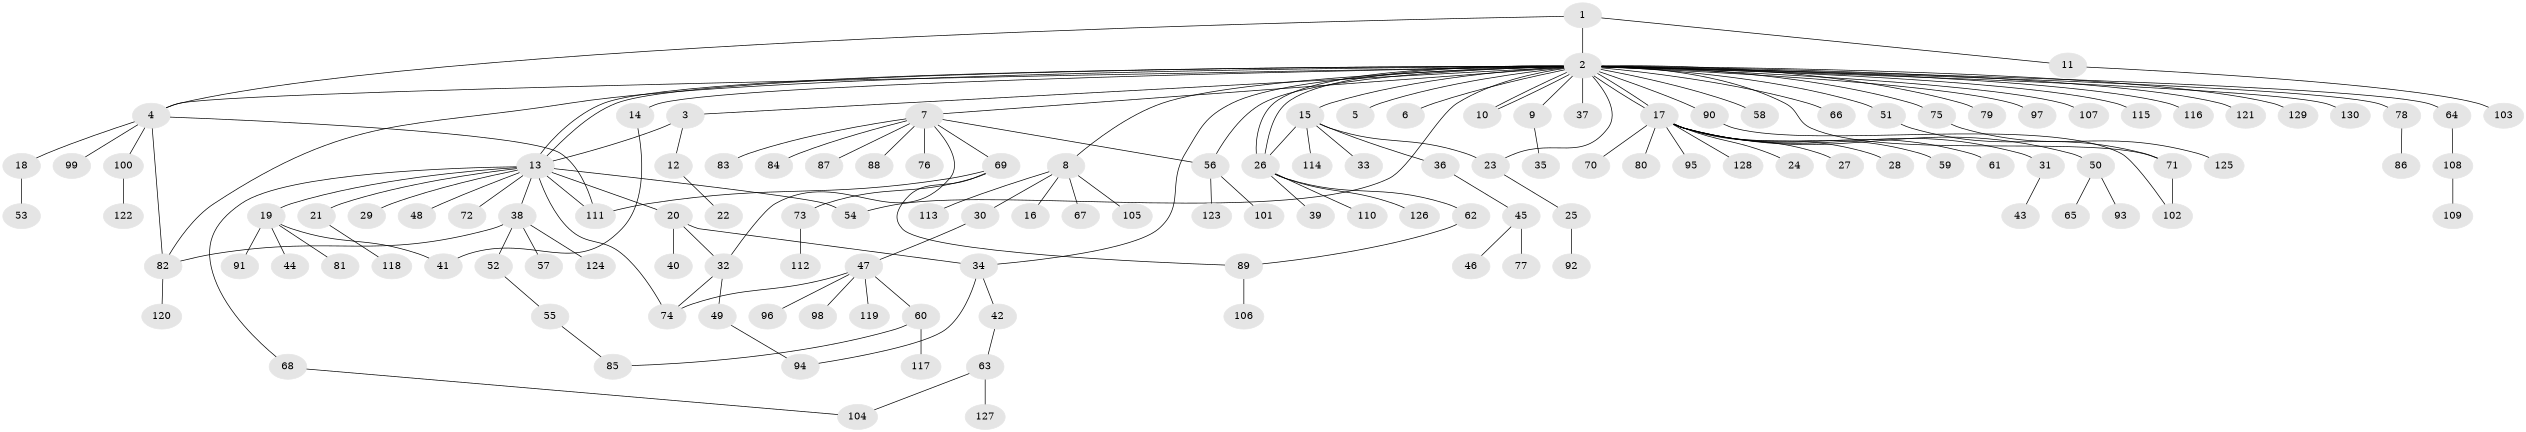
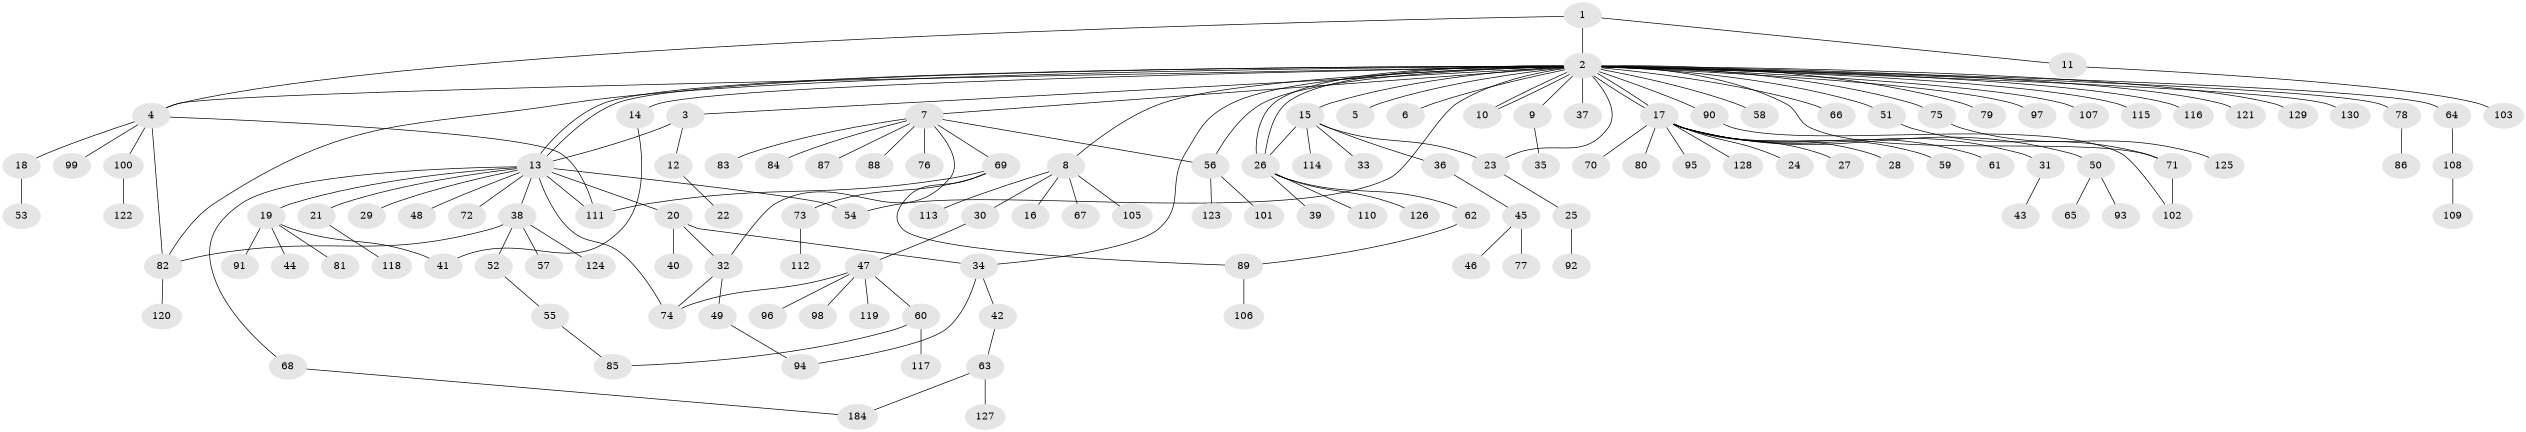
(858, 417) -> (858, 417)
